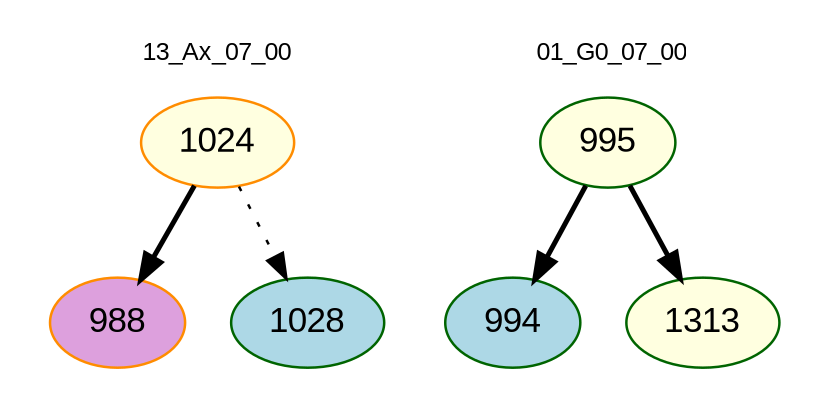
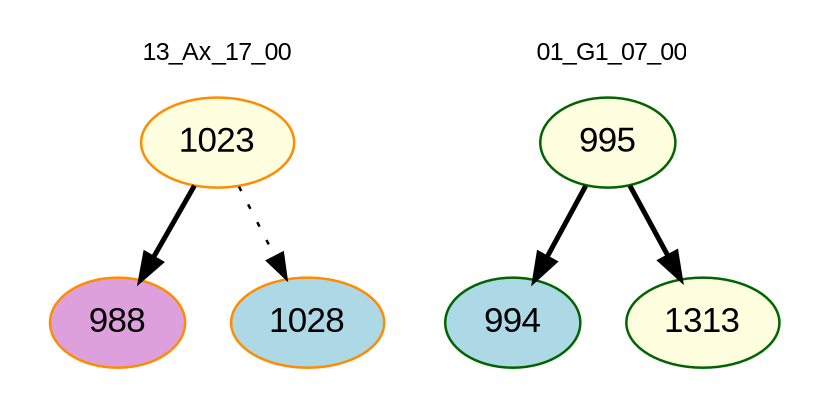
(218, 54) -> (218, 54)
(613, 54) -> (613, 54)
(218, 143) -> (218, 143)
(308, 323) -> (308, 323)
